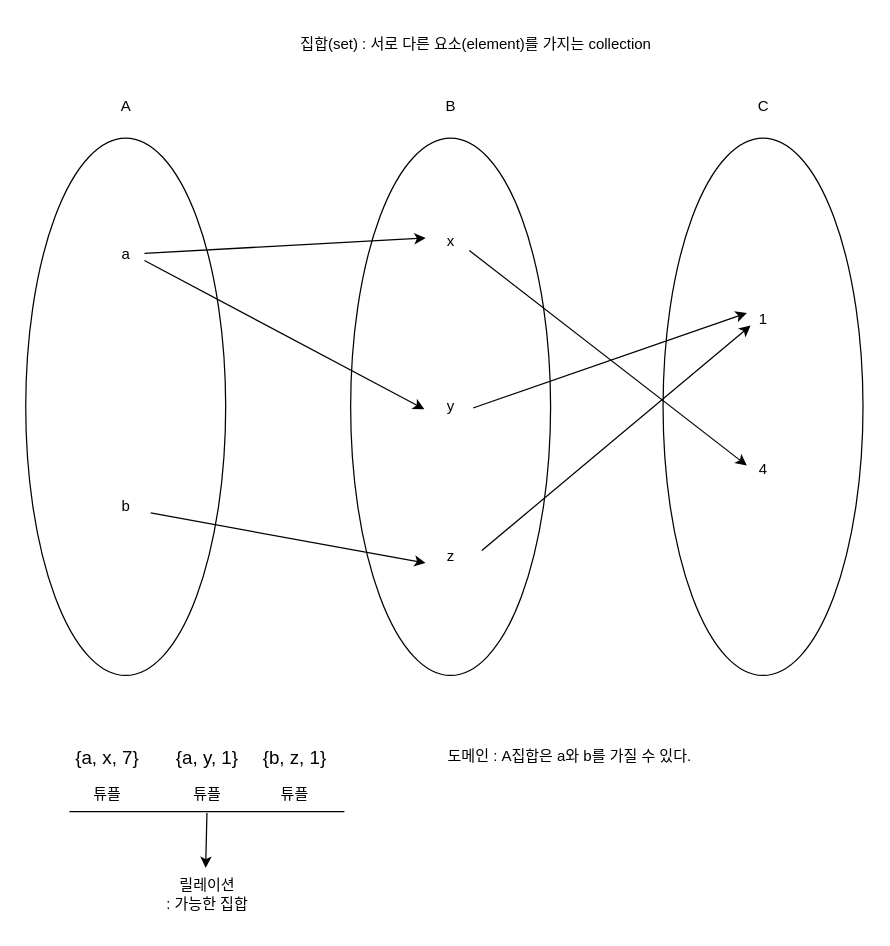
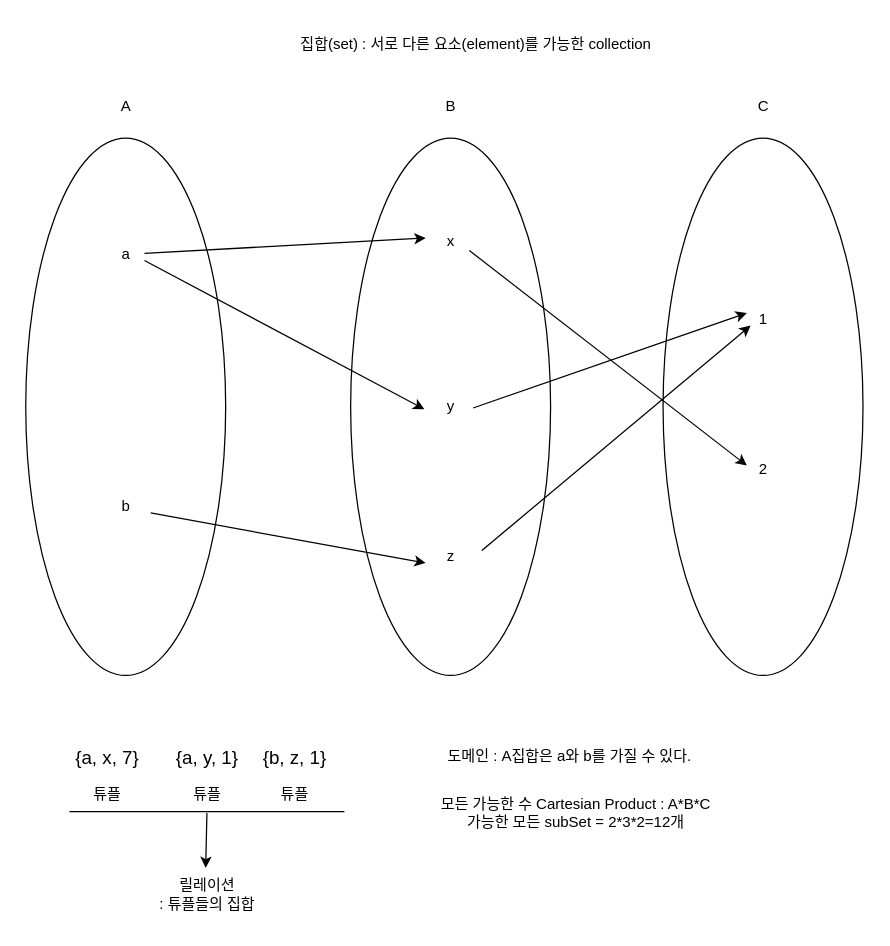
(476, 44) -> (476, 44)
(764, 469) -> (764, 469)
none -> (576, 813)
(208, 894) -> (208, 894)
